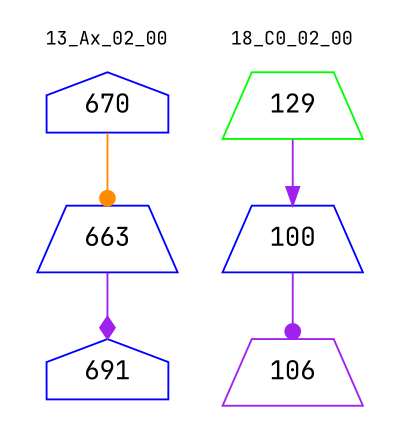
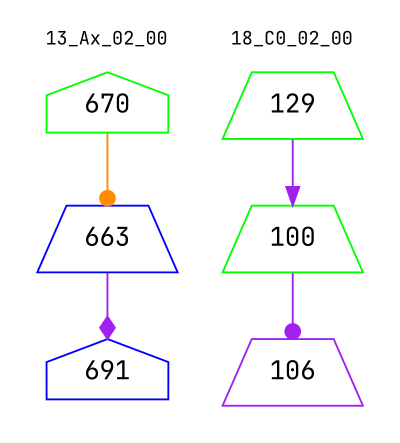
(107, 106) -> (107, 106)
(293, 239) -> (293, 239)
